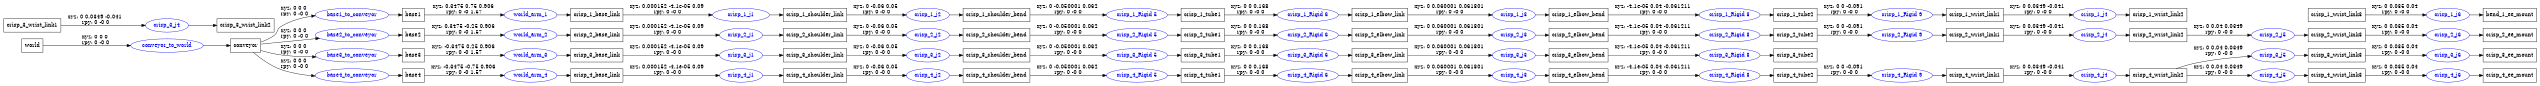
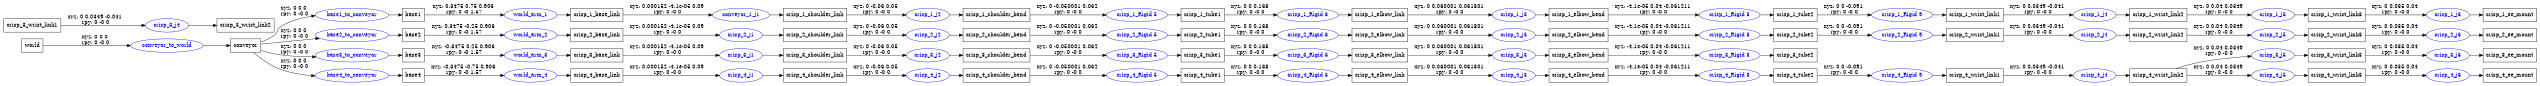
(741, 15) -> (741, 15)
none -> (2273, 15)
(2510, 15) -> (2510, 15)
